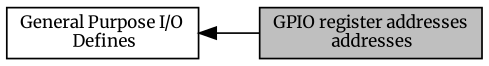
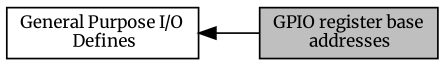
(371, 33) -> (349, 33)
